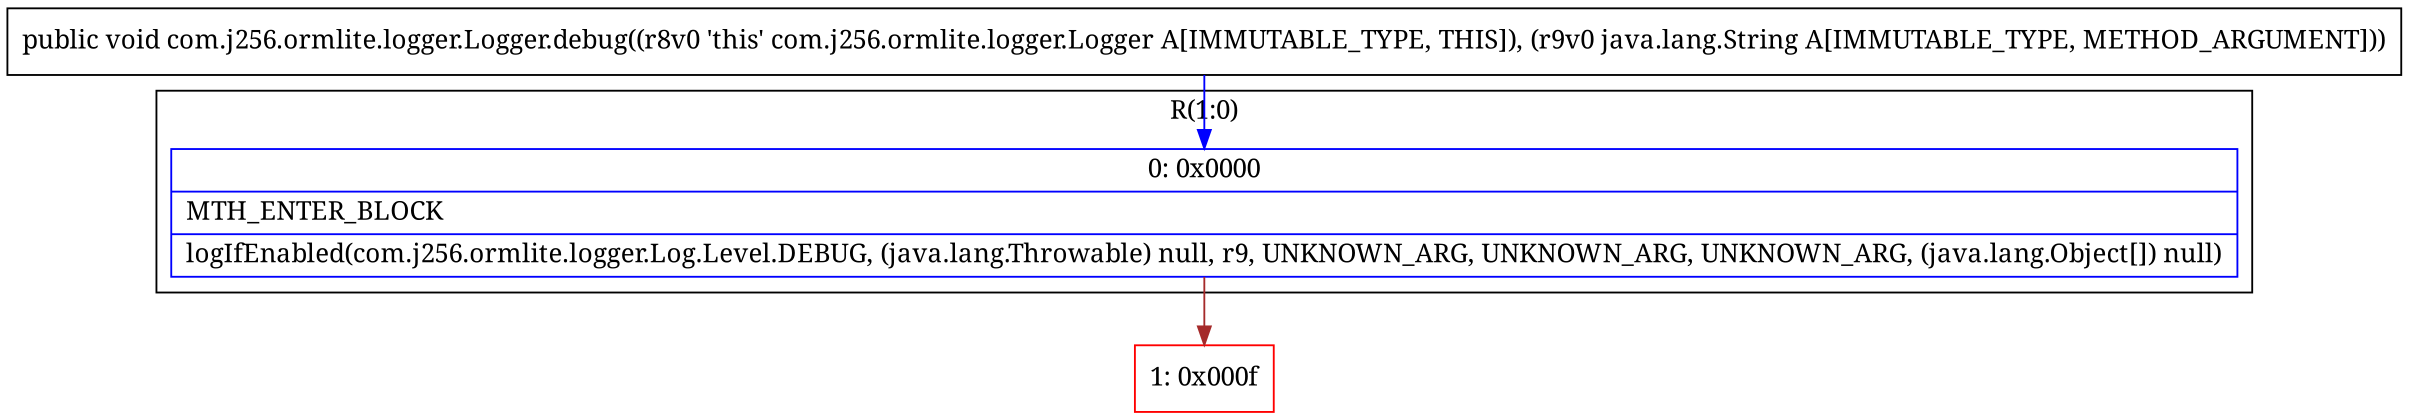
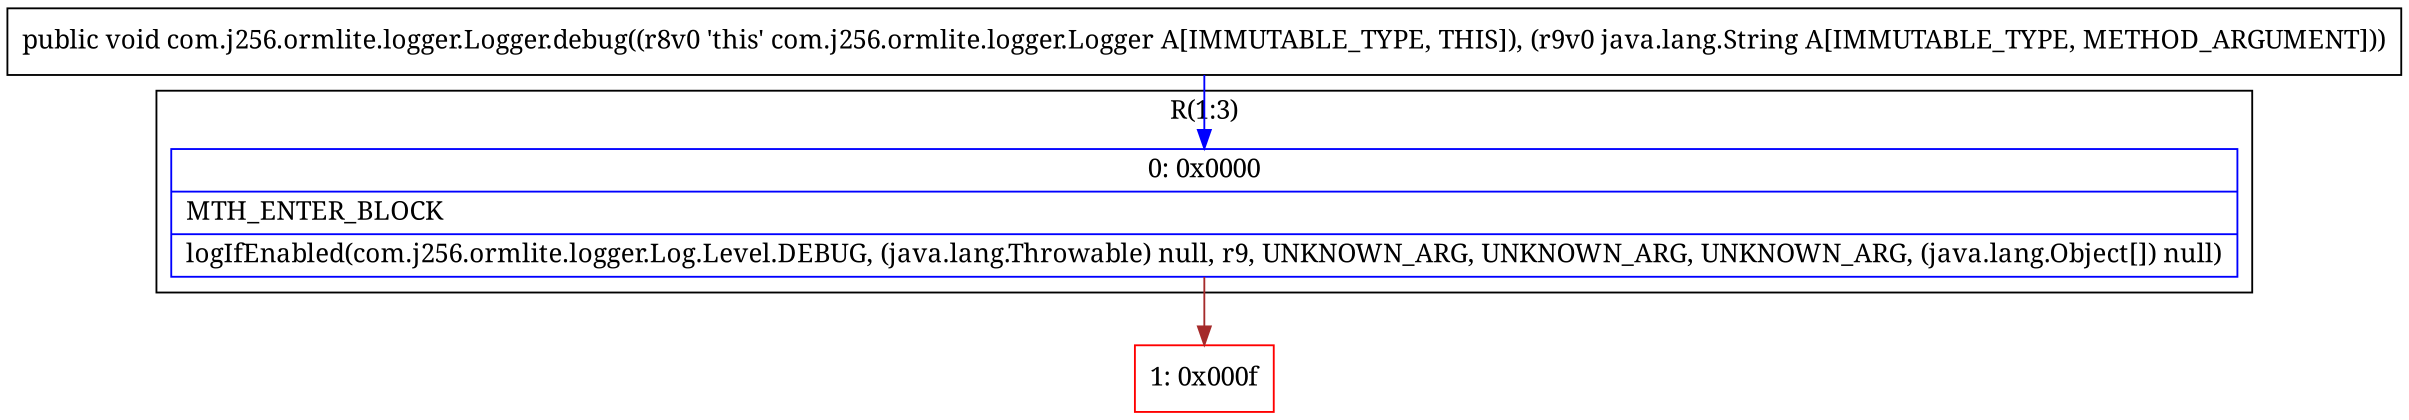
(1204, 112) -> (1204, 112)
